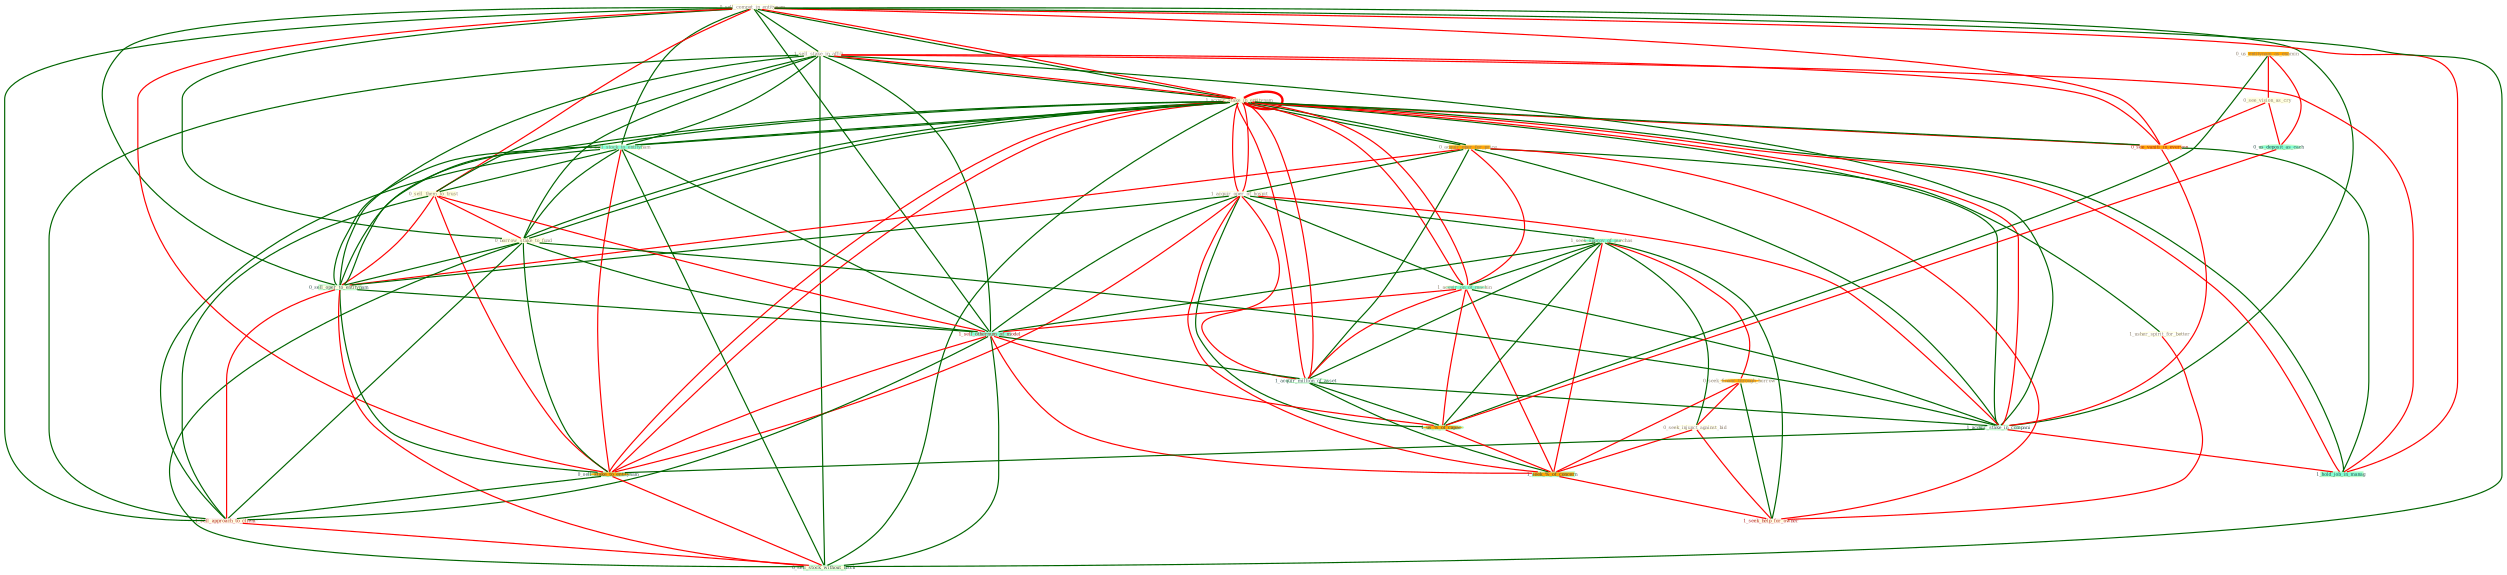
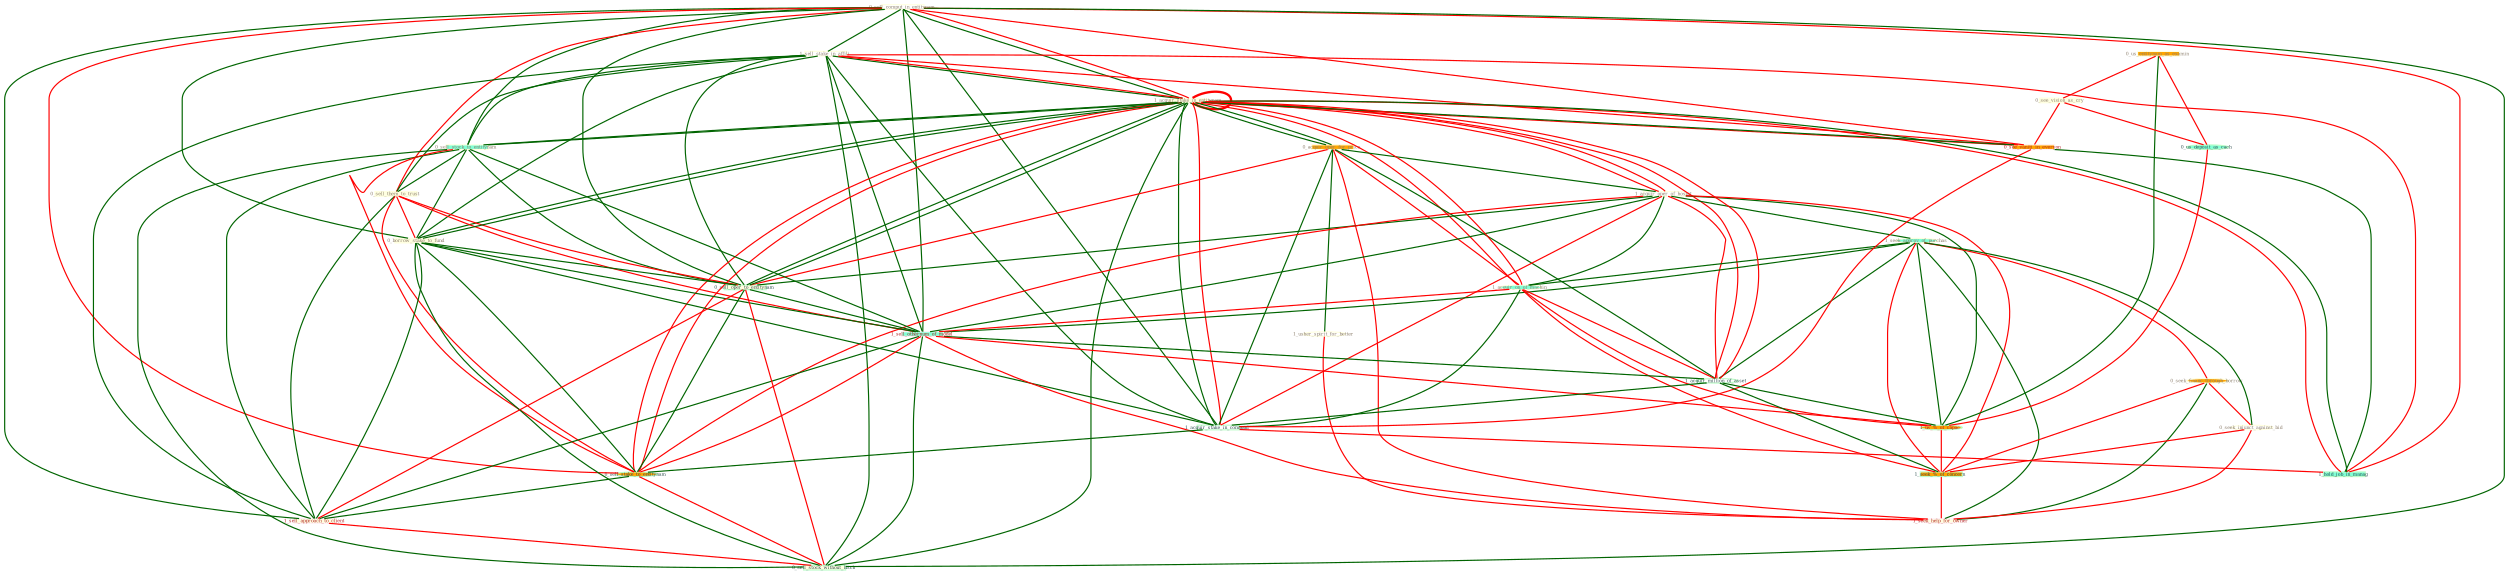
(1443, 428) -> (1941, 428)
(2000, 428) -> (1218, 428)
(1238, 463) -> (1337, 474)
